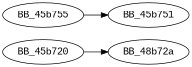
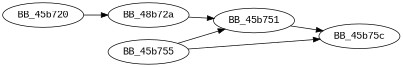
none -> (198, 18)
none -> (359, 36)
